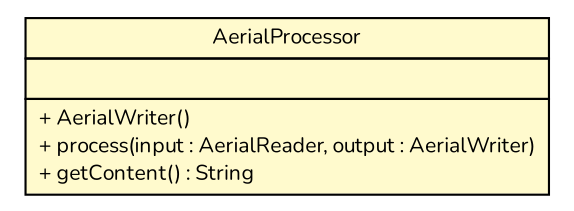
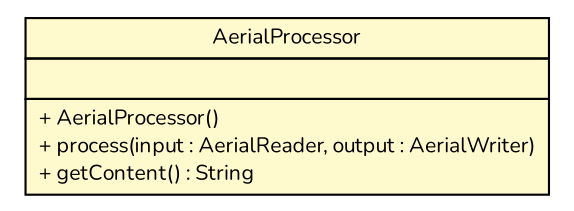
(115, 118) -> (130, 118)
